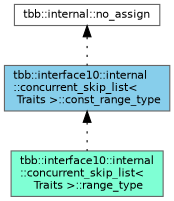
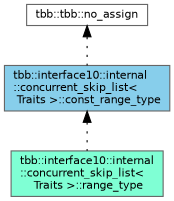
(87, 15) -> (87, 15)
